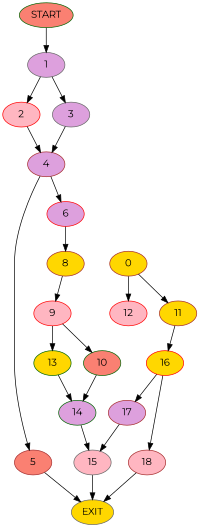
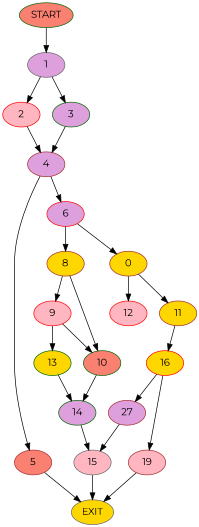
(71, 115) -> (71, 115)
none -> (94, 237)
none -> (83, 310)
(127, 413) -> (127, 413)
(147, 462) -> (147, 462)
